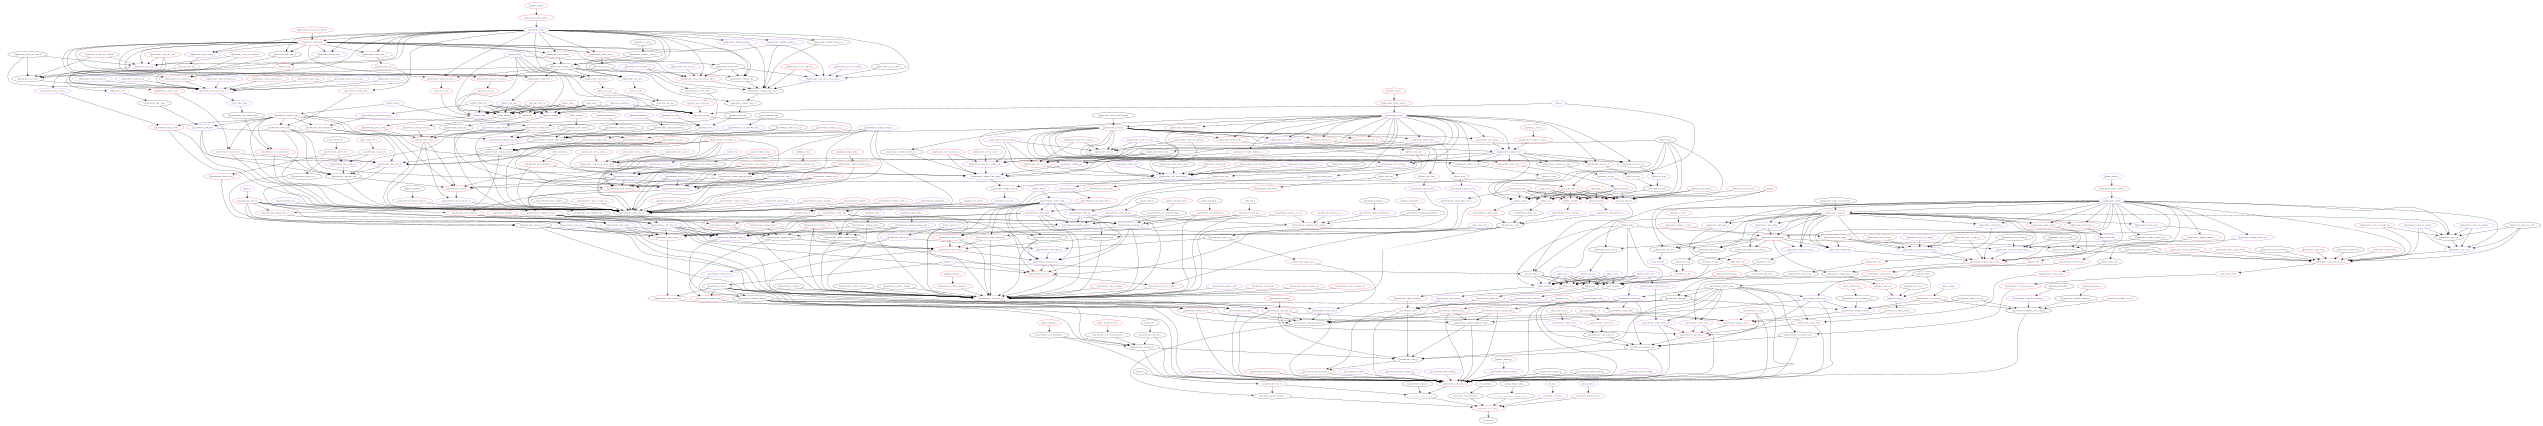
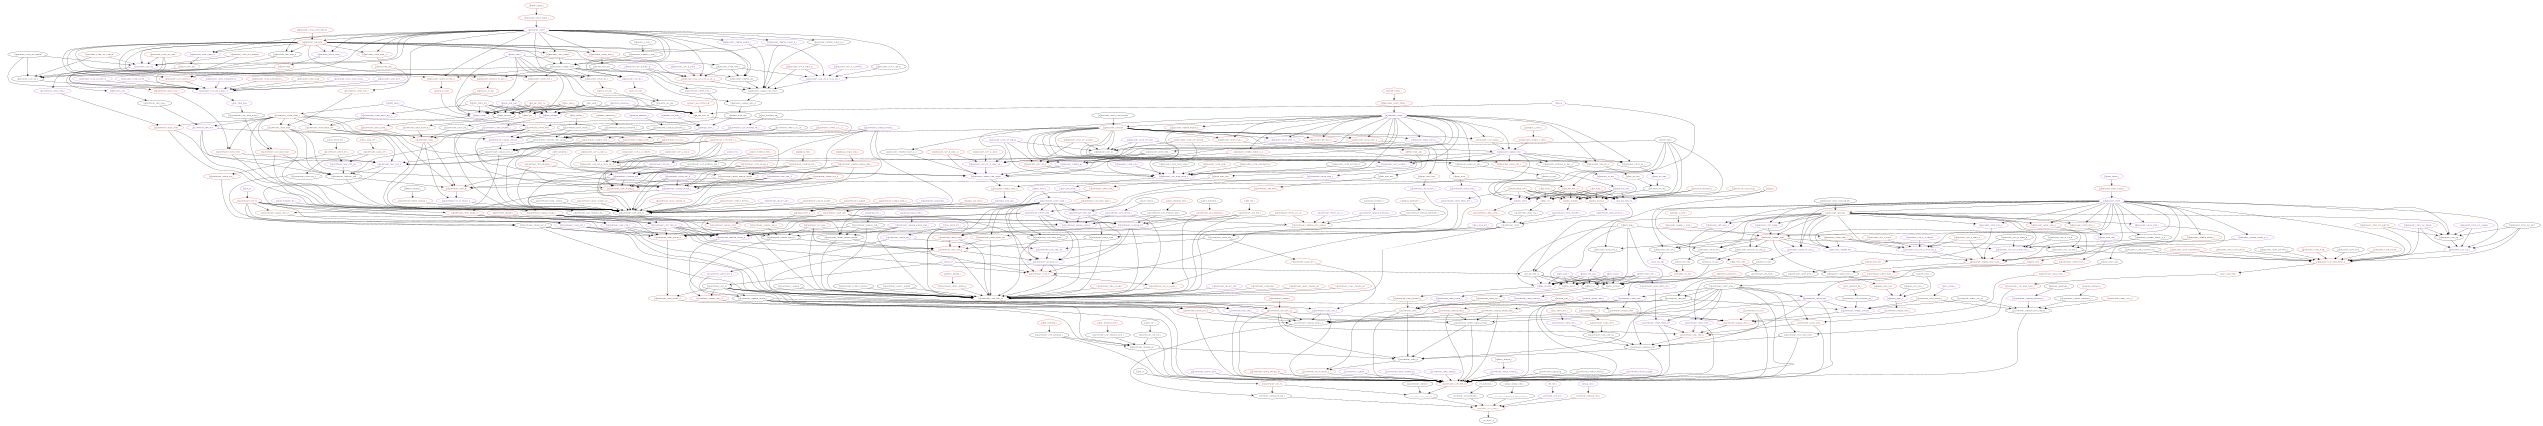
(1302, 164) -> none
